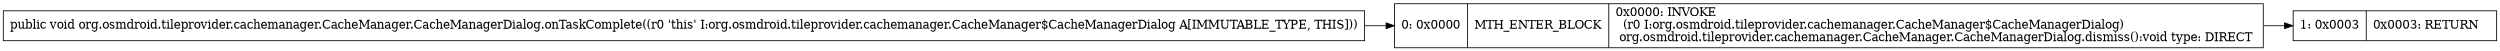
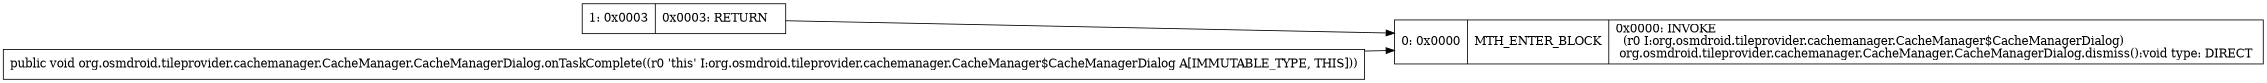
(2274, 26) -> (1086, 27)
